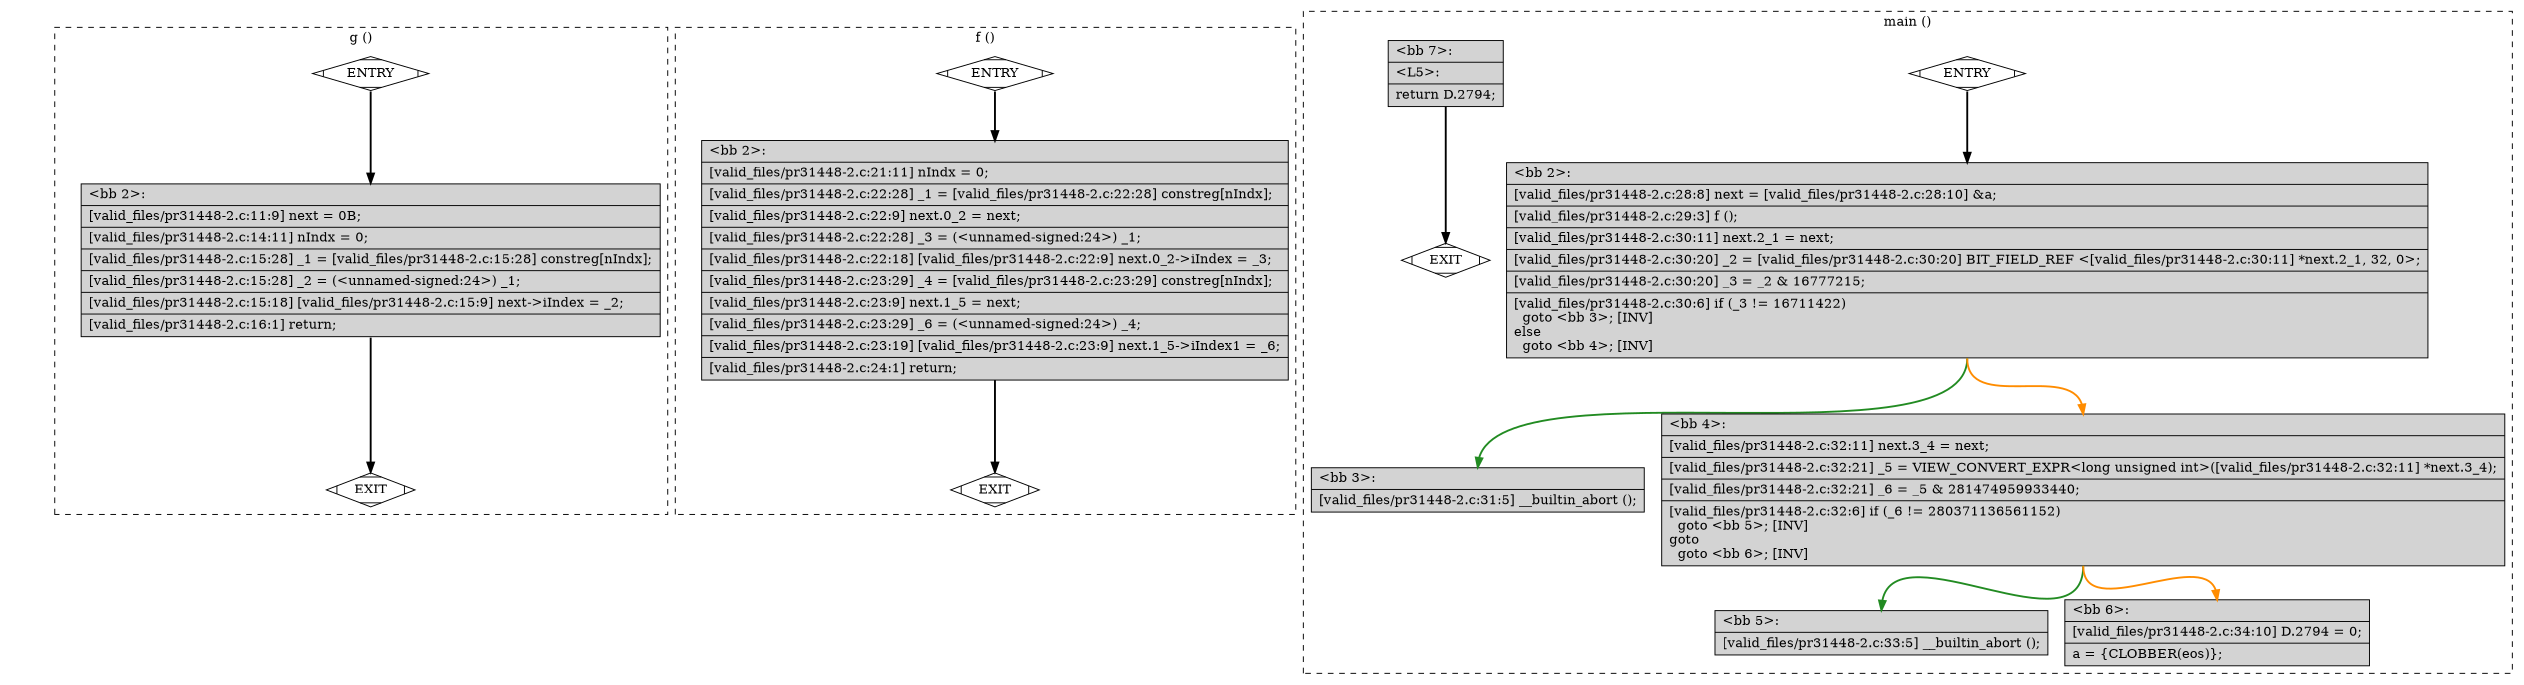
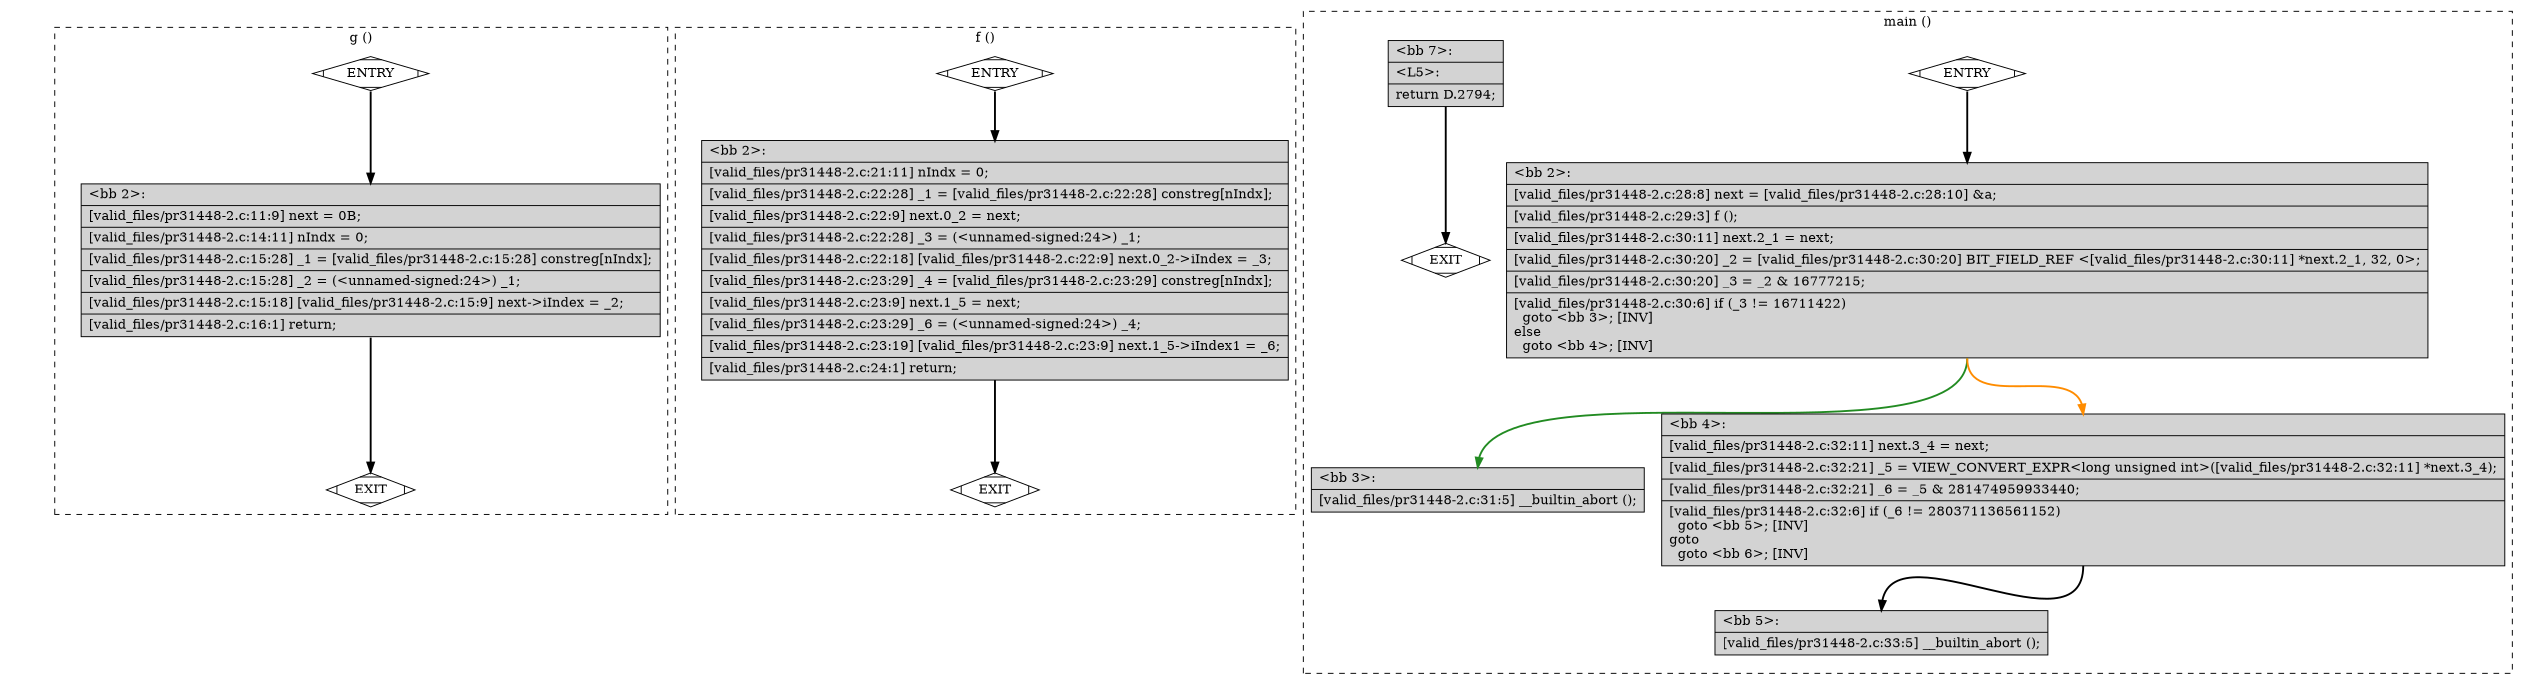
(1987, 589) -> (1987, 589)
(2217, 633) -> none
